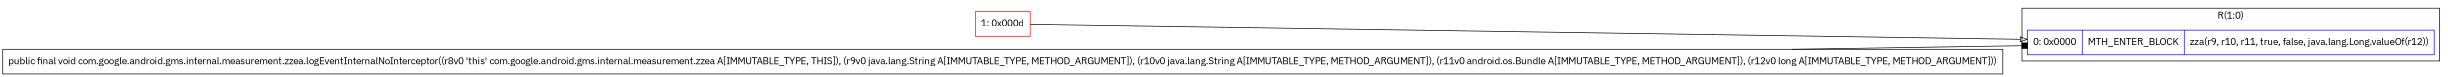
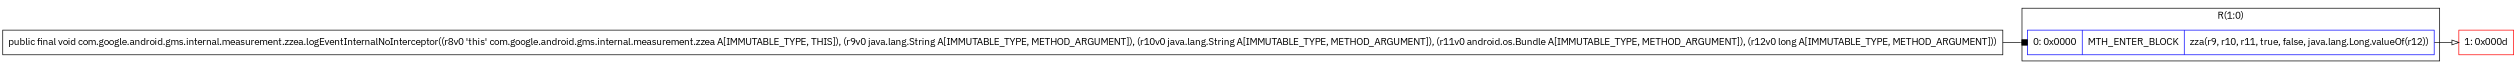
(1525, 32) -> (2444, 42)
